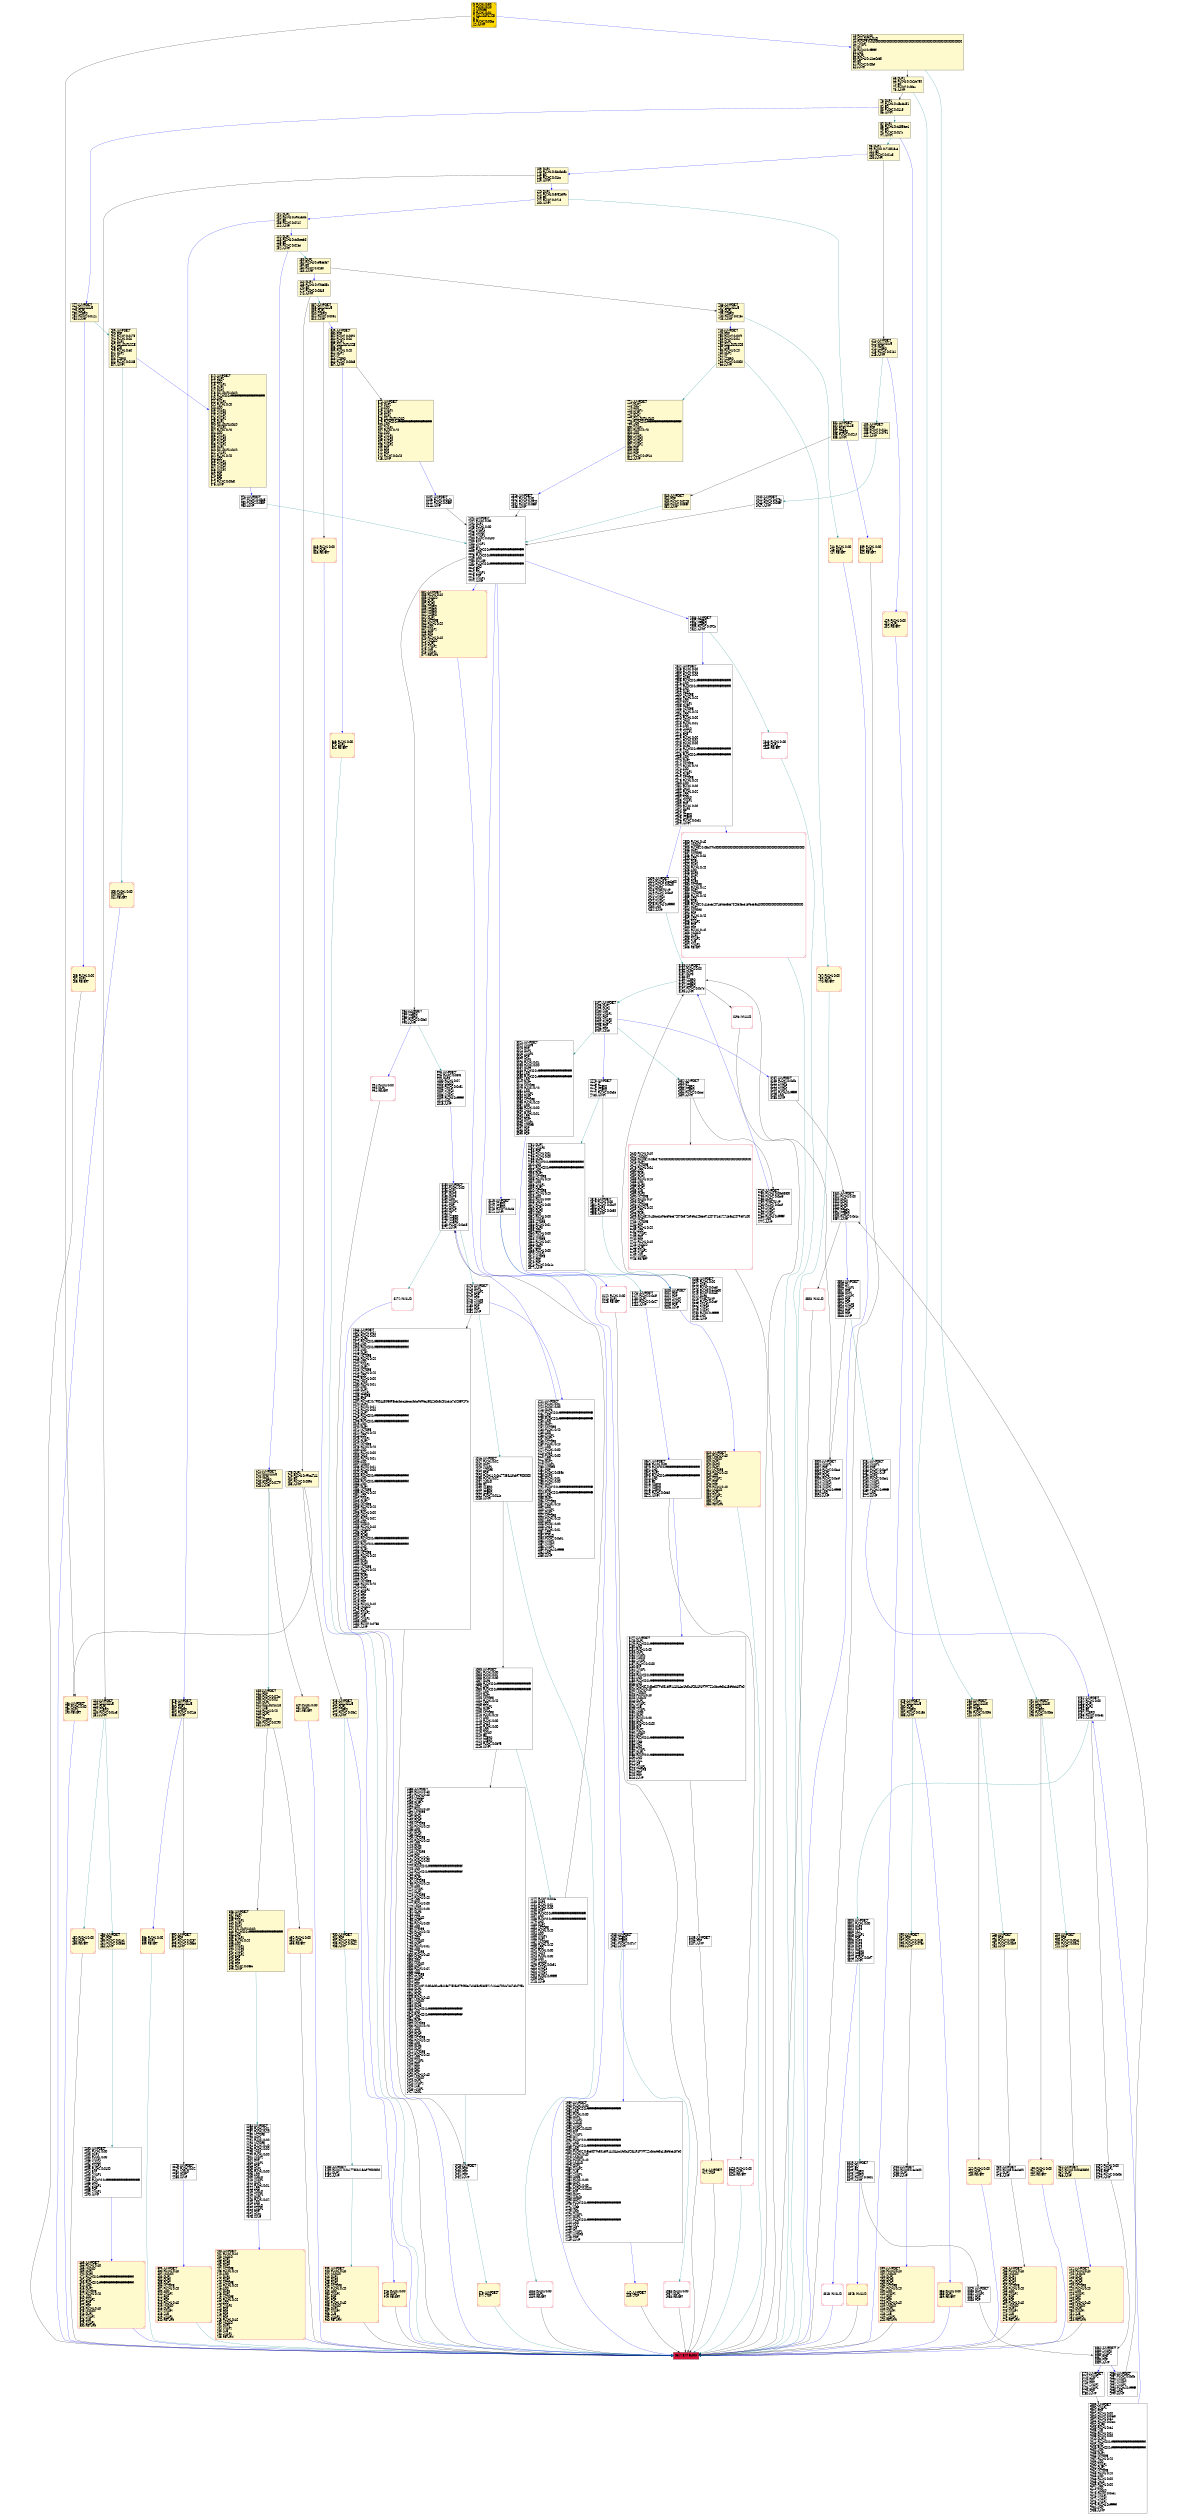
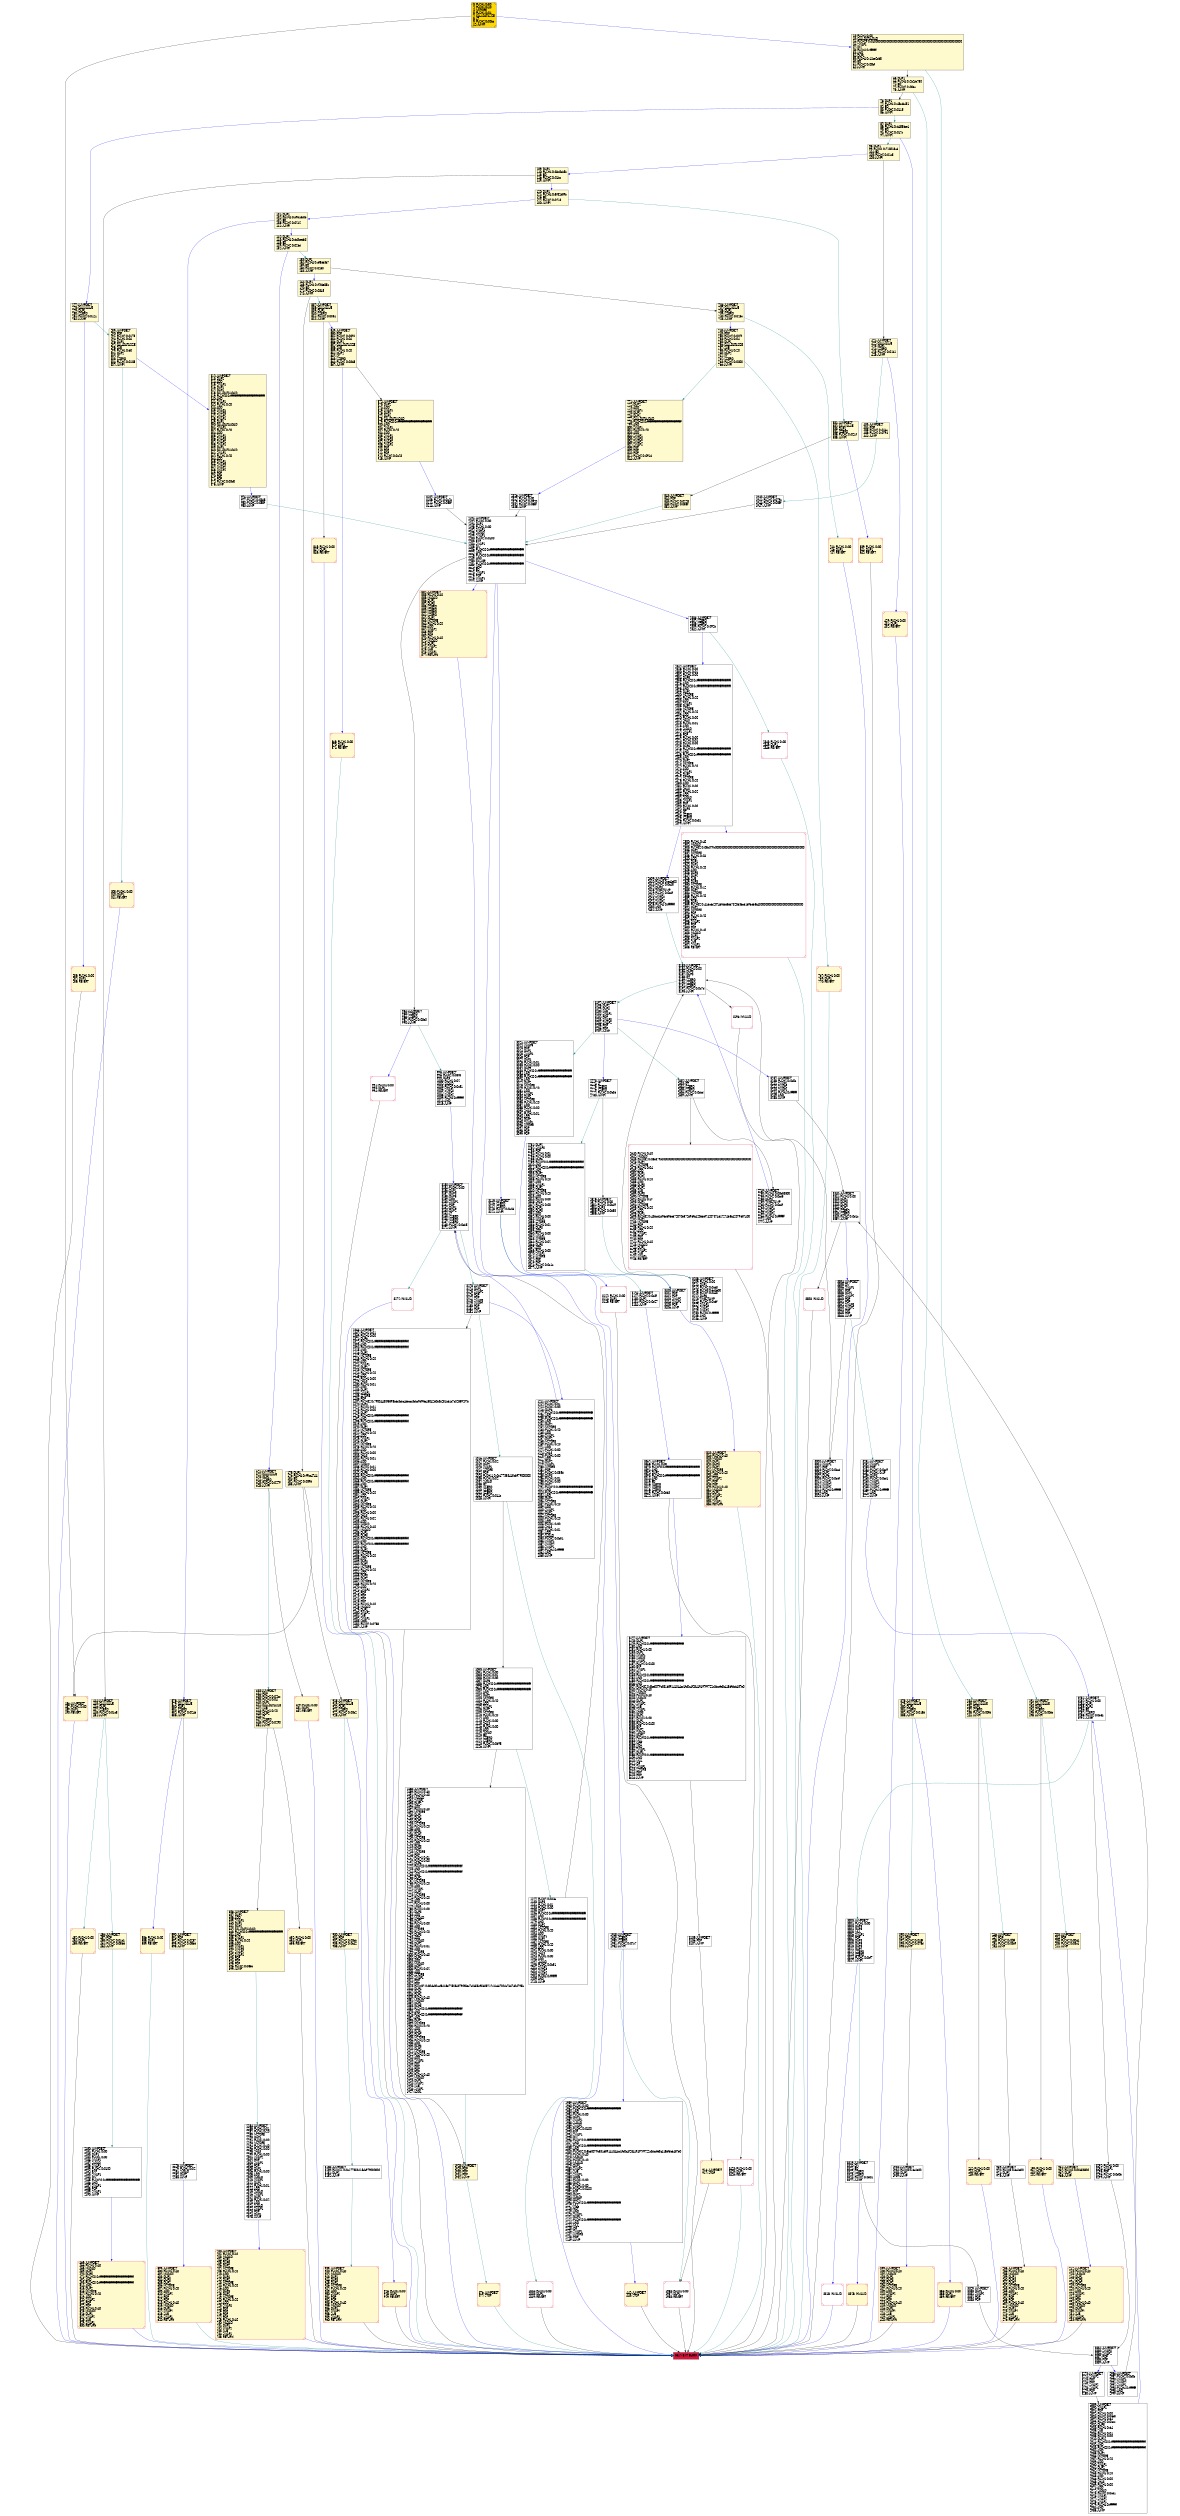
(342, 745) -> (342, 745)
(465, 2172) -> (465, 2172)
(713, 2269) -> (695, 2232)
